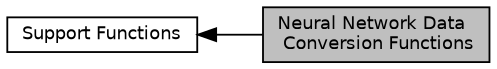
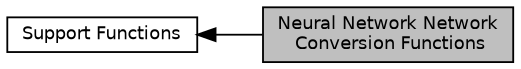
(376, 35) -> (388, 35)
